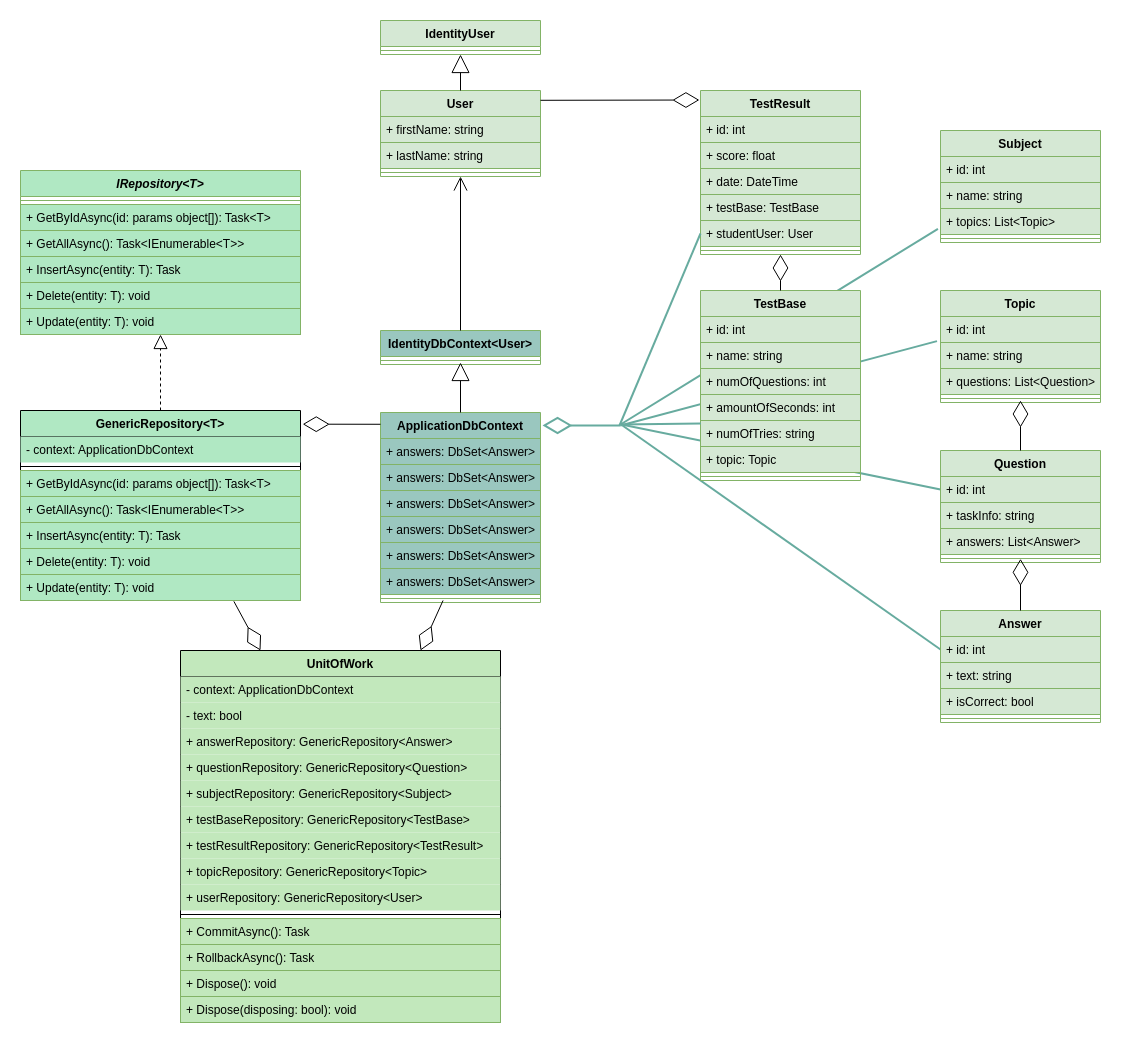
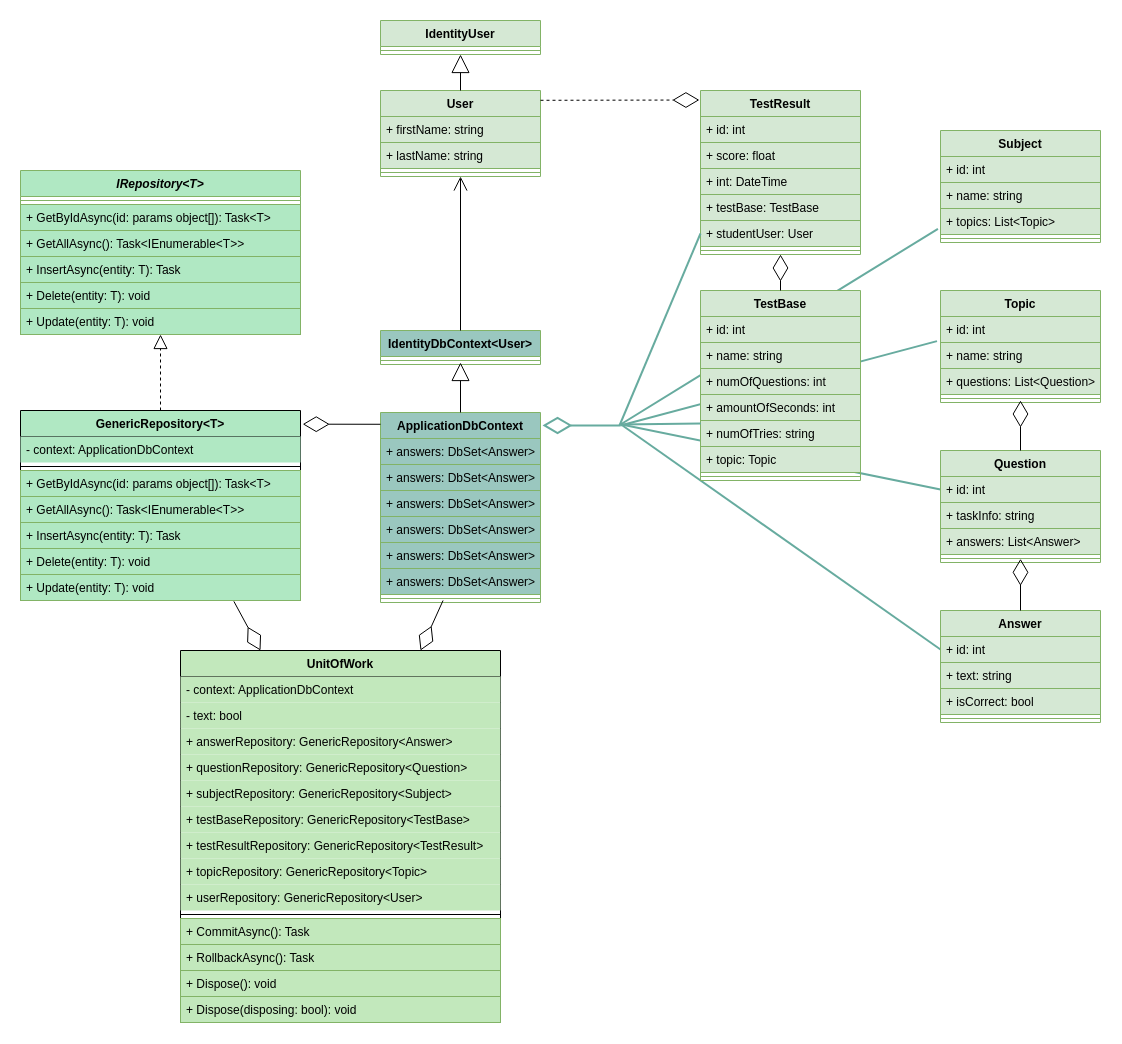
(607, 100) -> (607, 100)
(754, 182) -> (749, 182)
